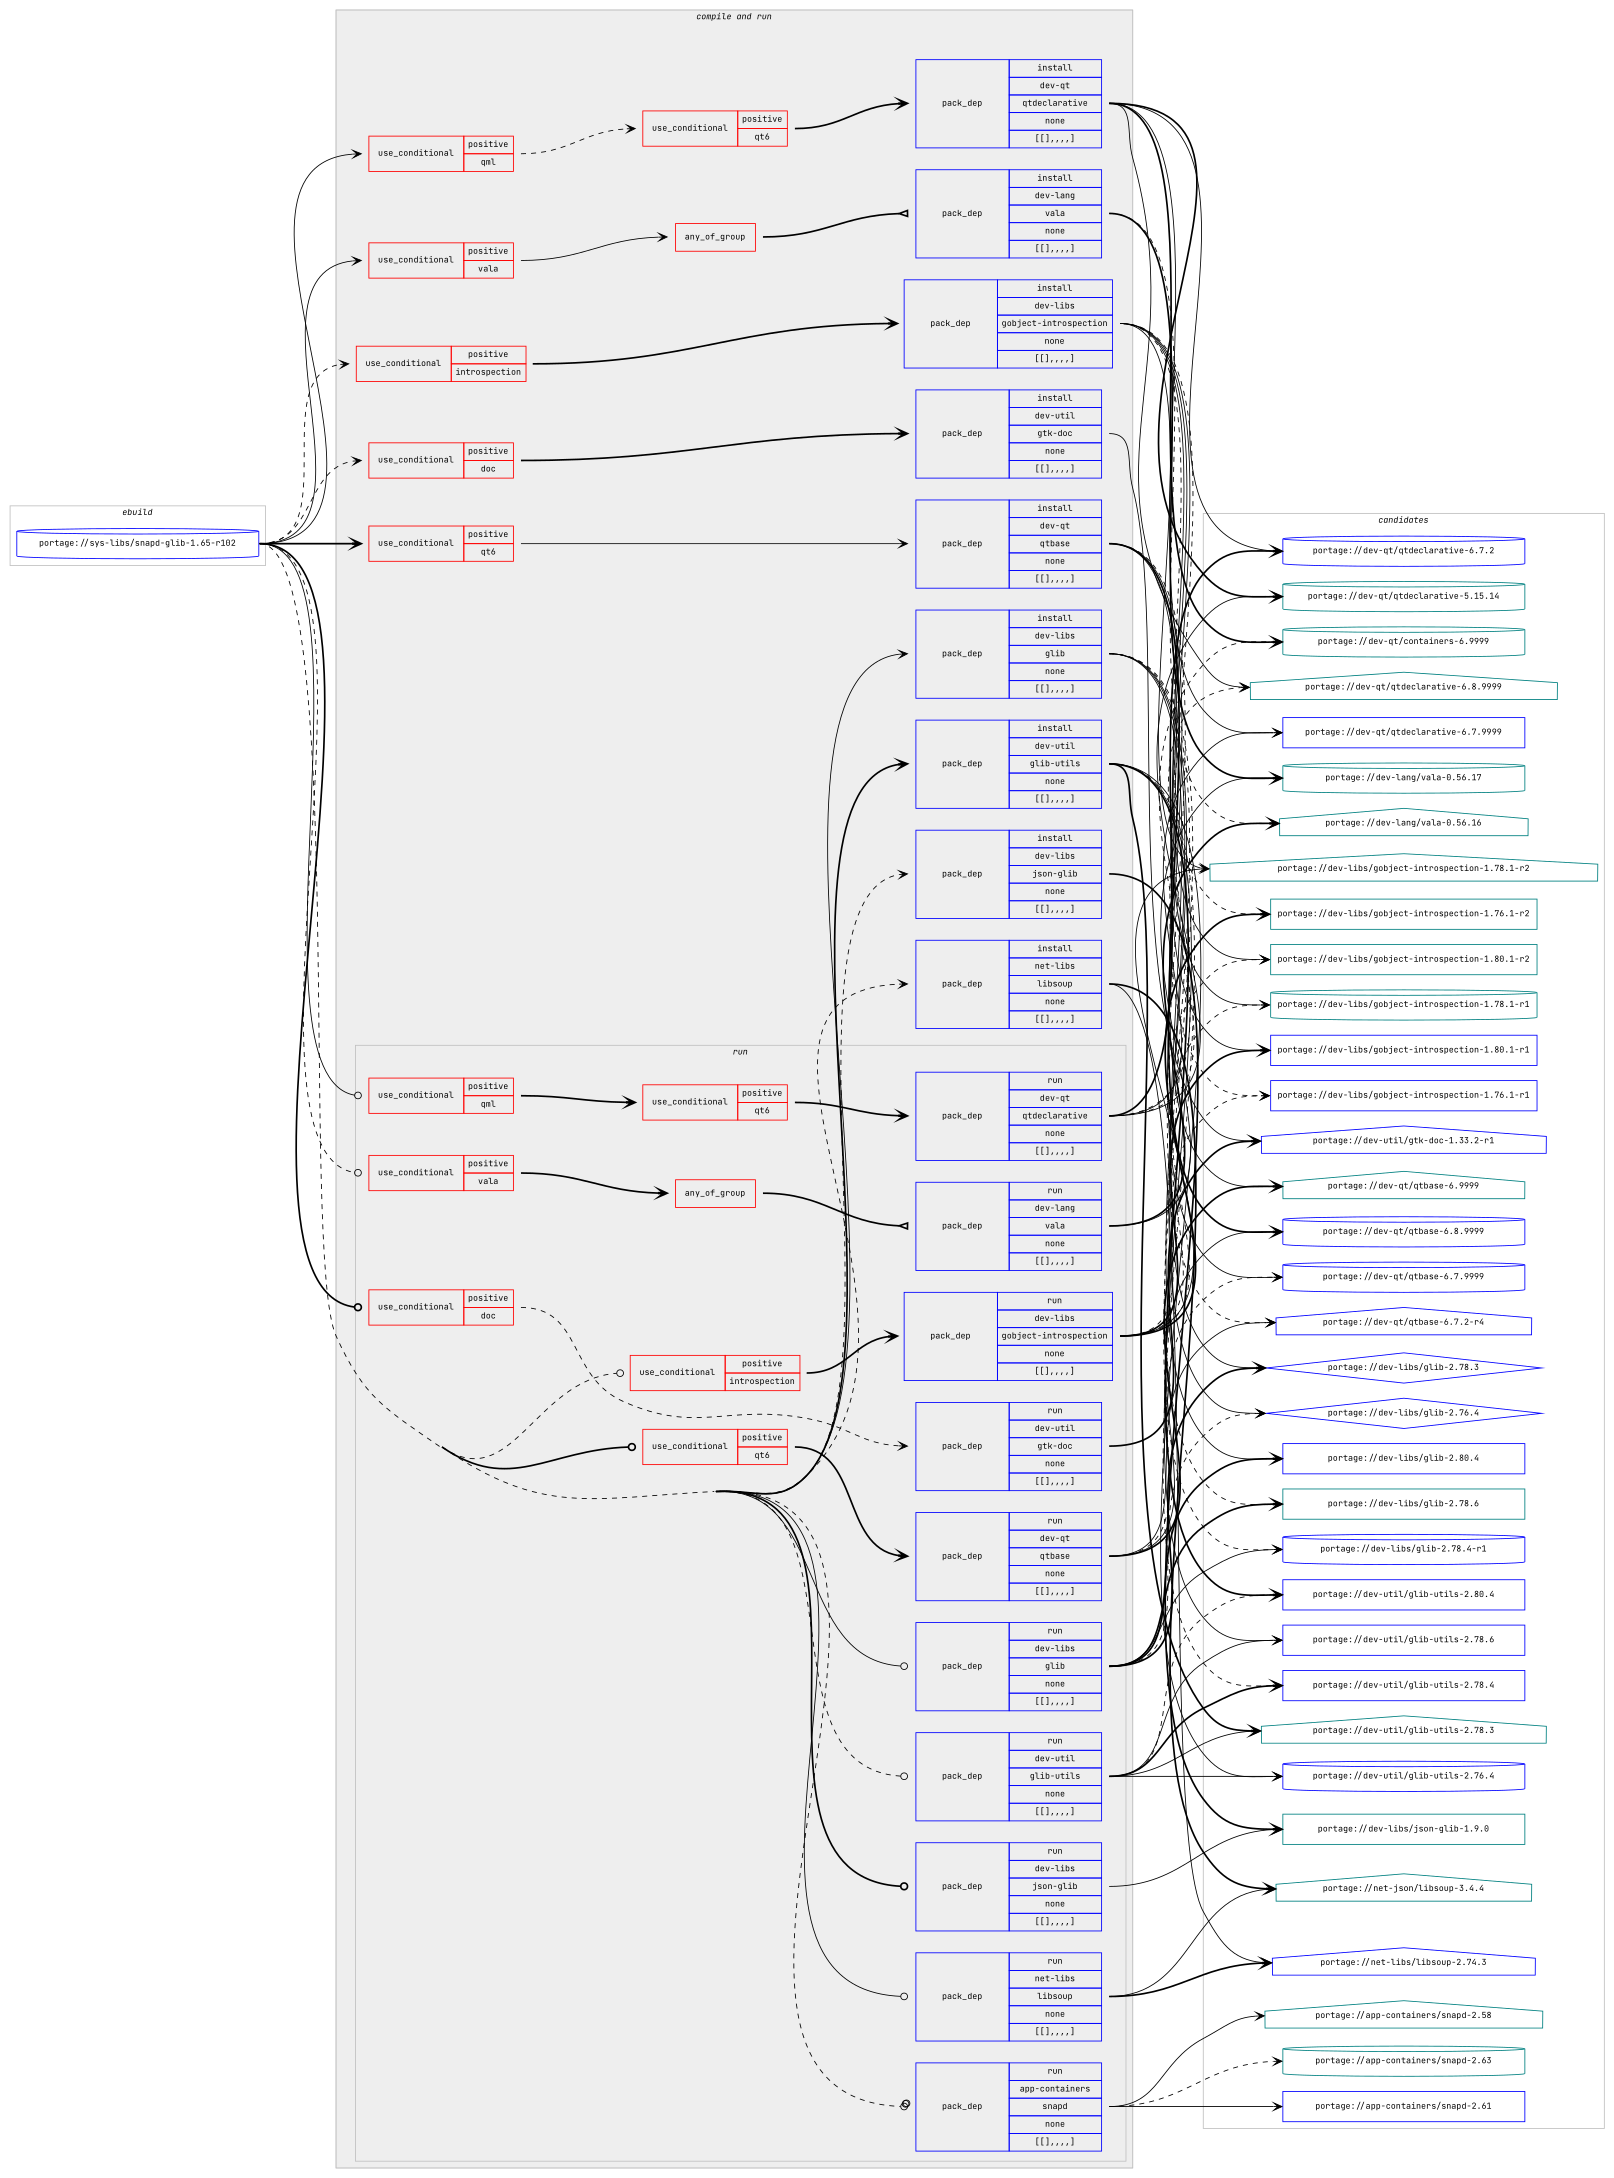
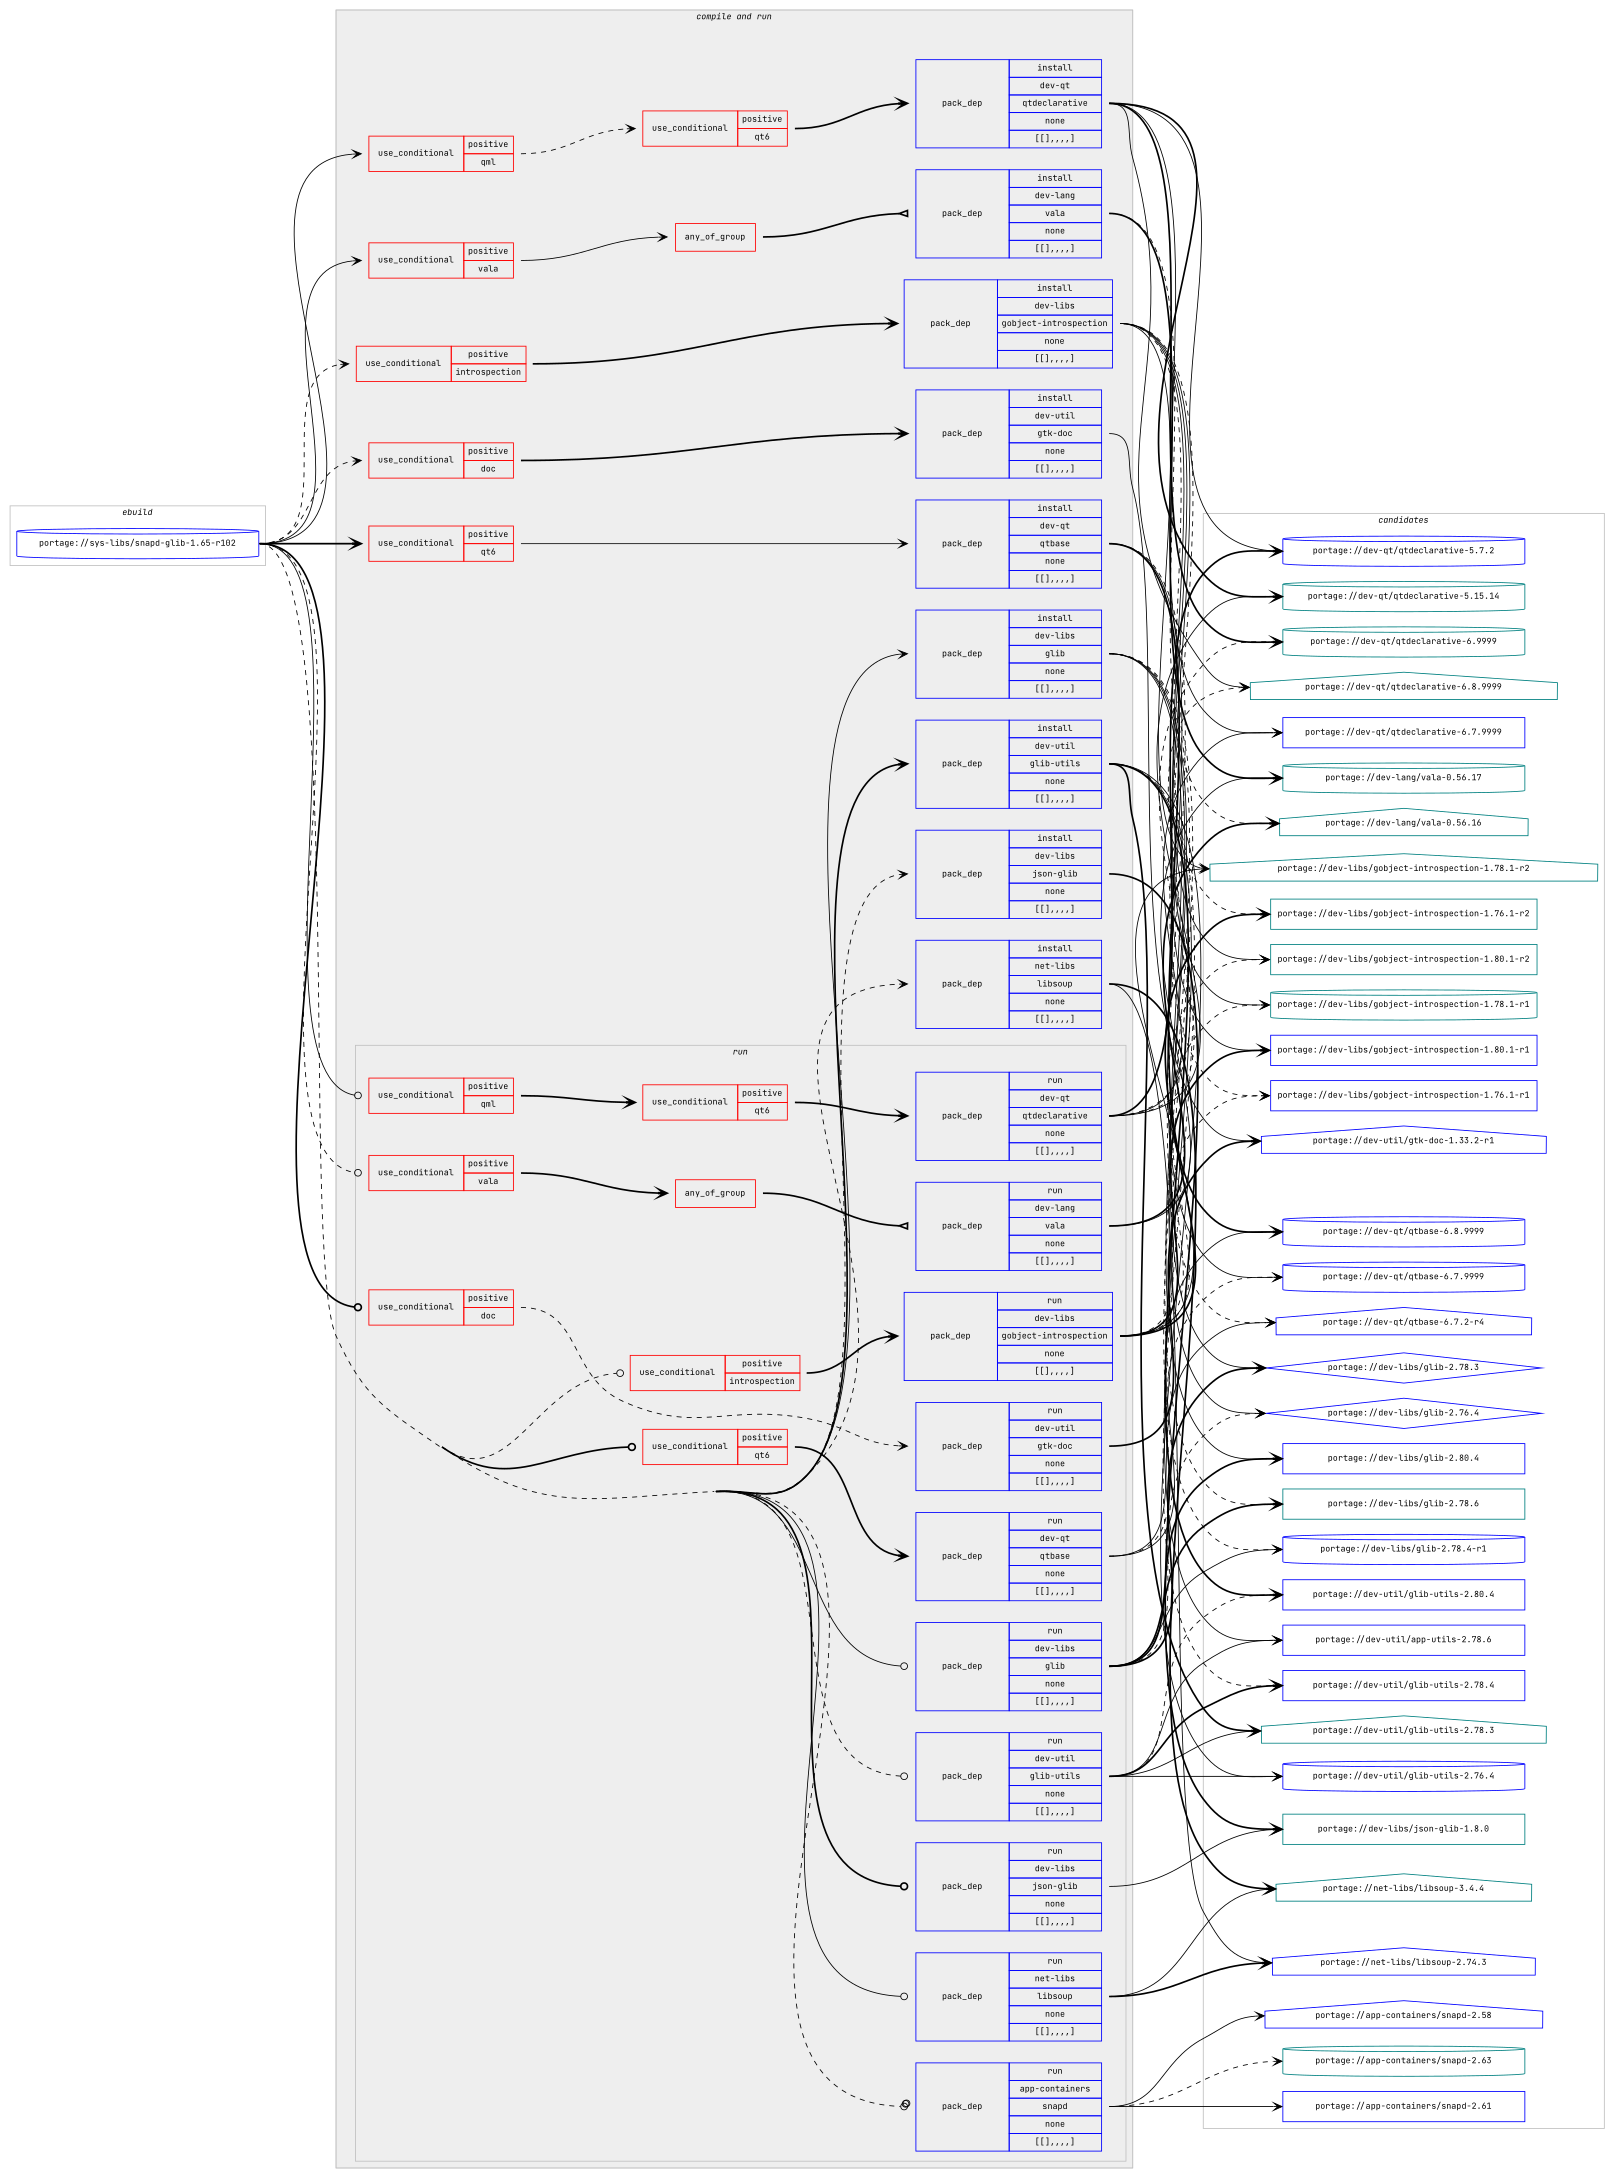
(1404, 551) -> (1404, 551)
(1404, 642) -> (1404, 642)
(1404, 1186) -> none
(1404, 1640) -> (1404, 1640)
(1404, 1829) -> (1404, 1829)
(1404, 1889) -> (1404, 1889)
(1404, 2016) -> (1404, 2016)
